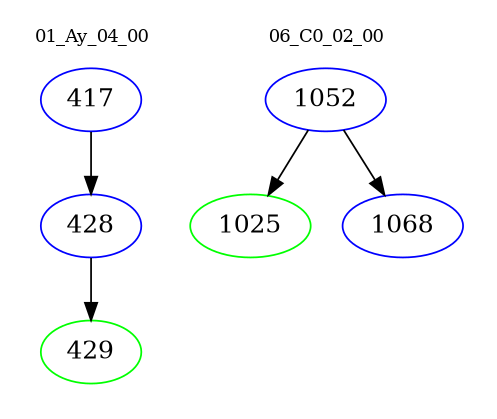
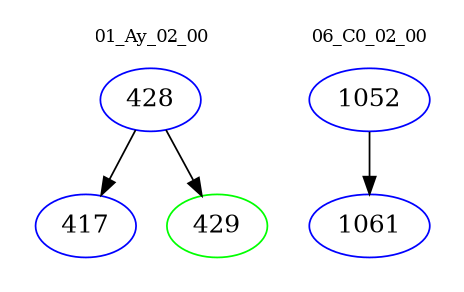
(92, 38) -> (151, 38)
(91, 154) -> (123, 155)
(250, 226) -> none
(403, 226) -> (370, 226)
